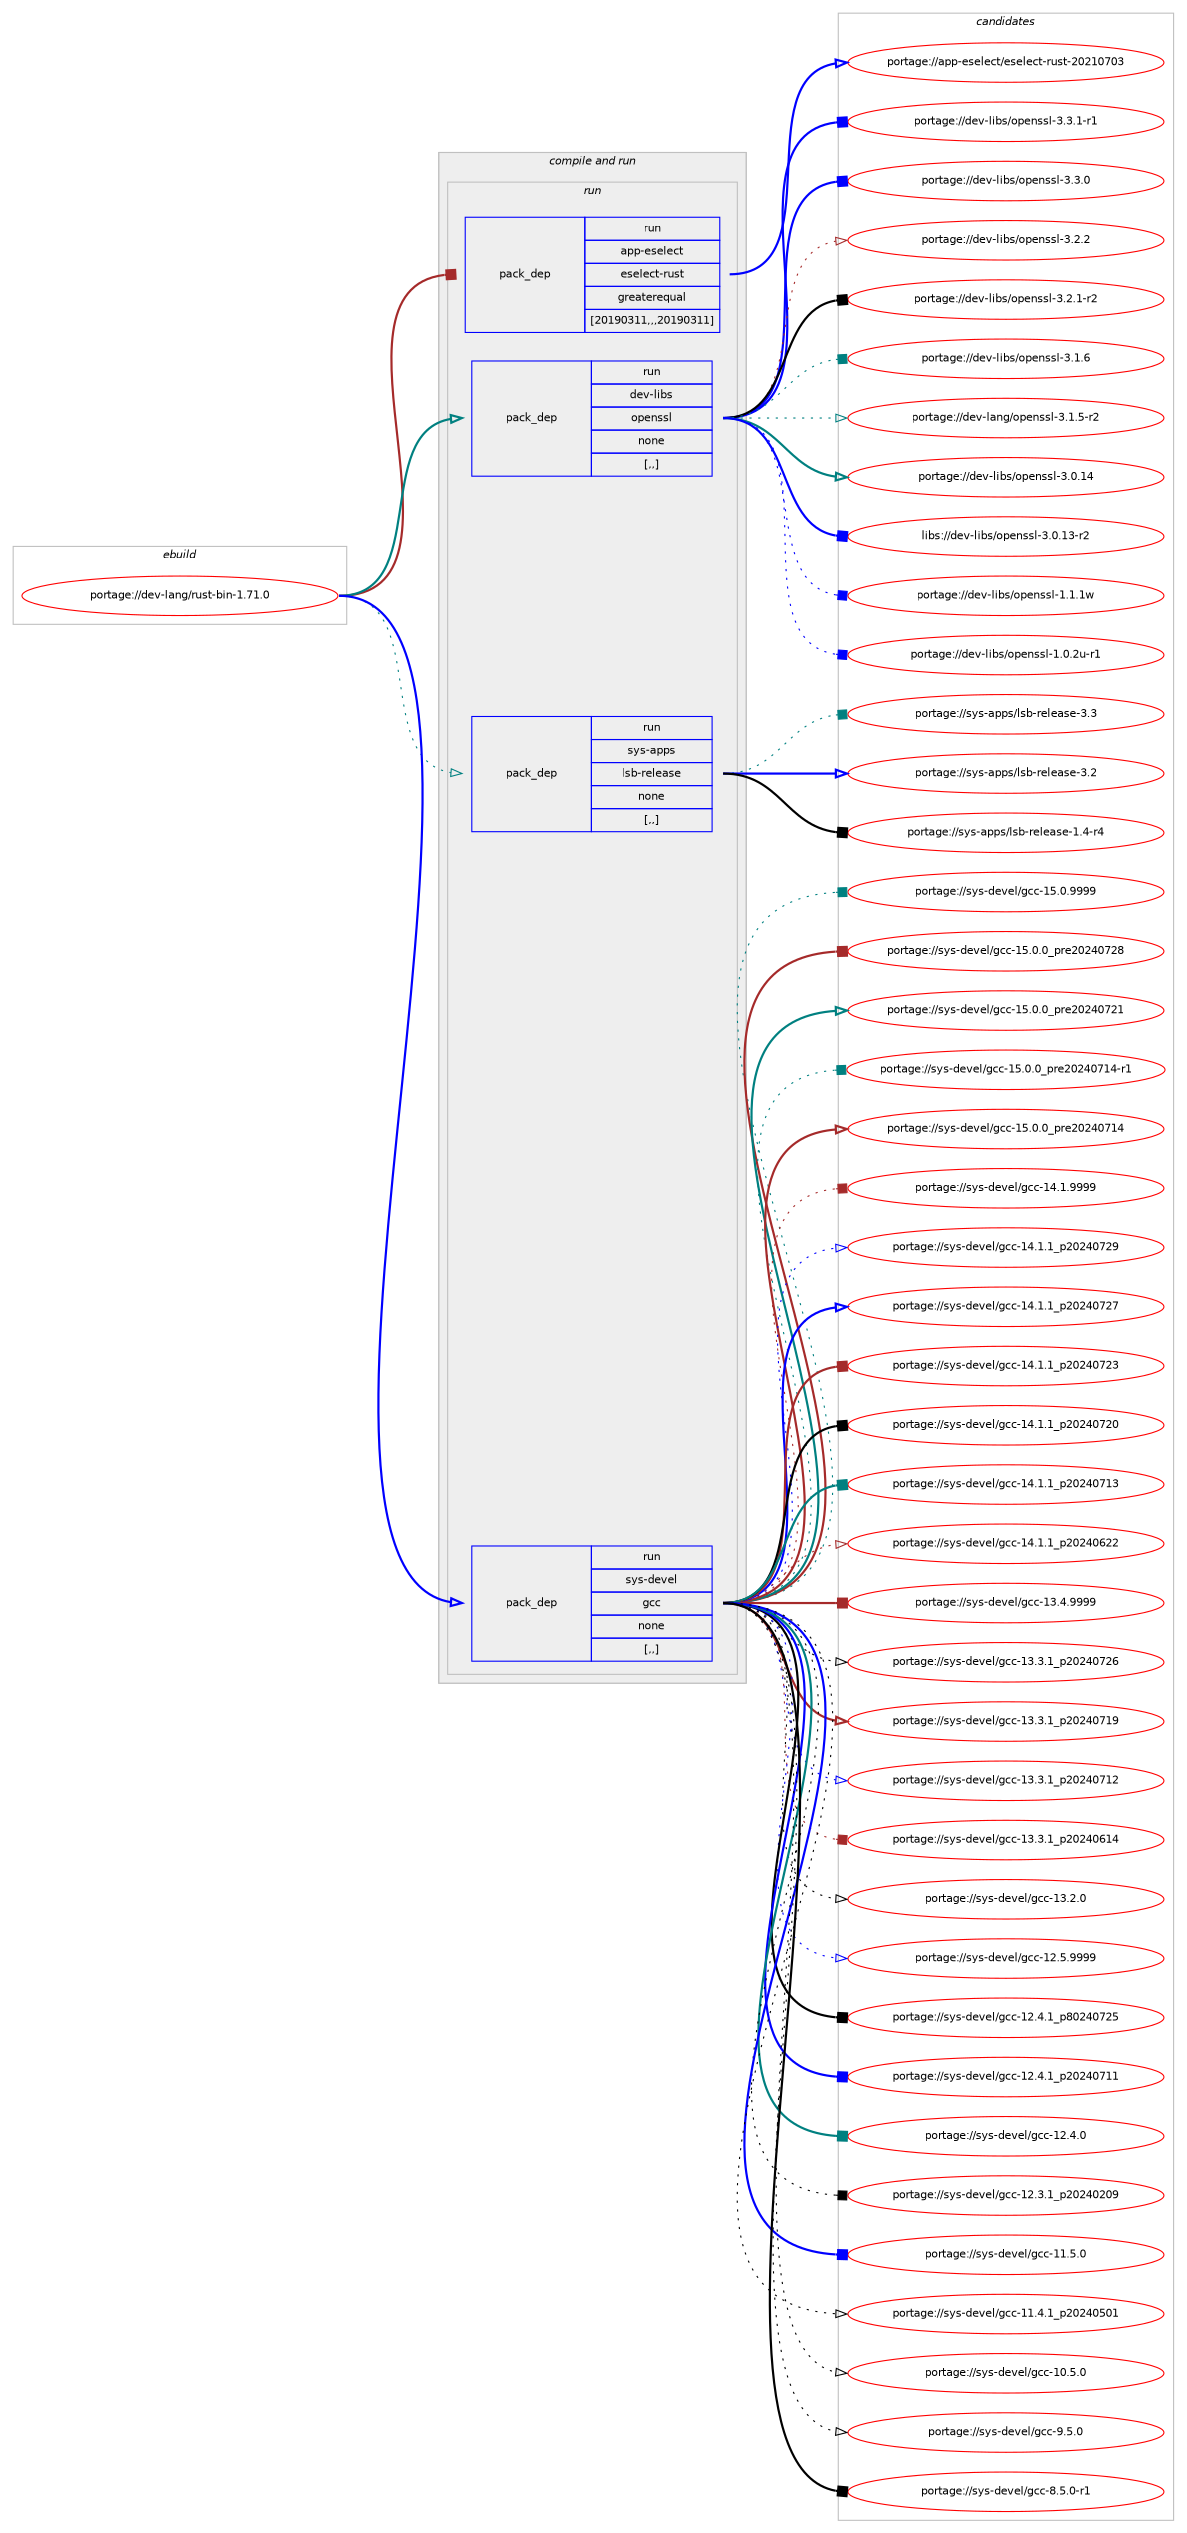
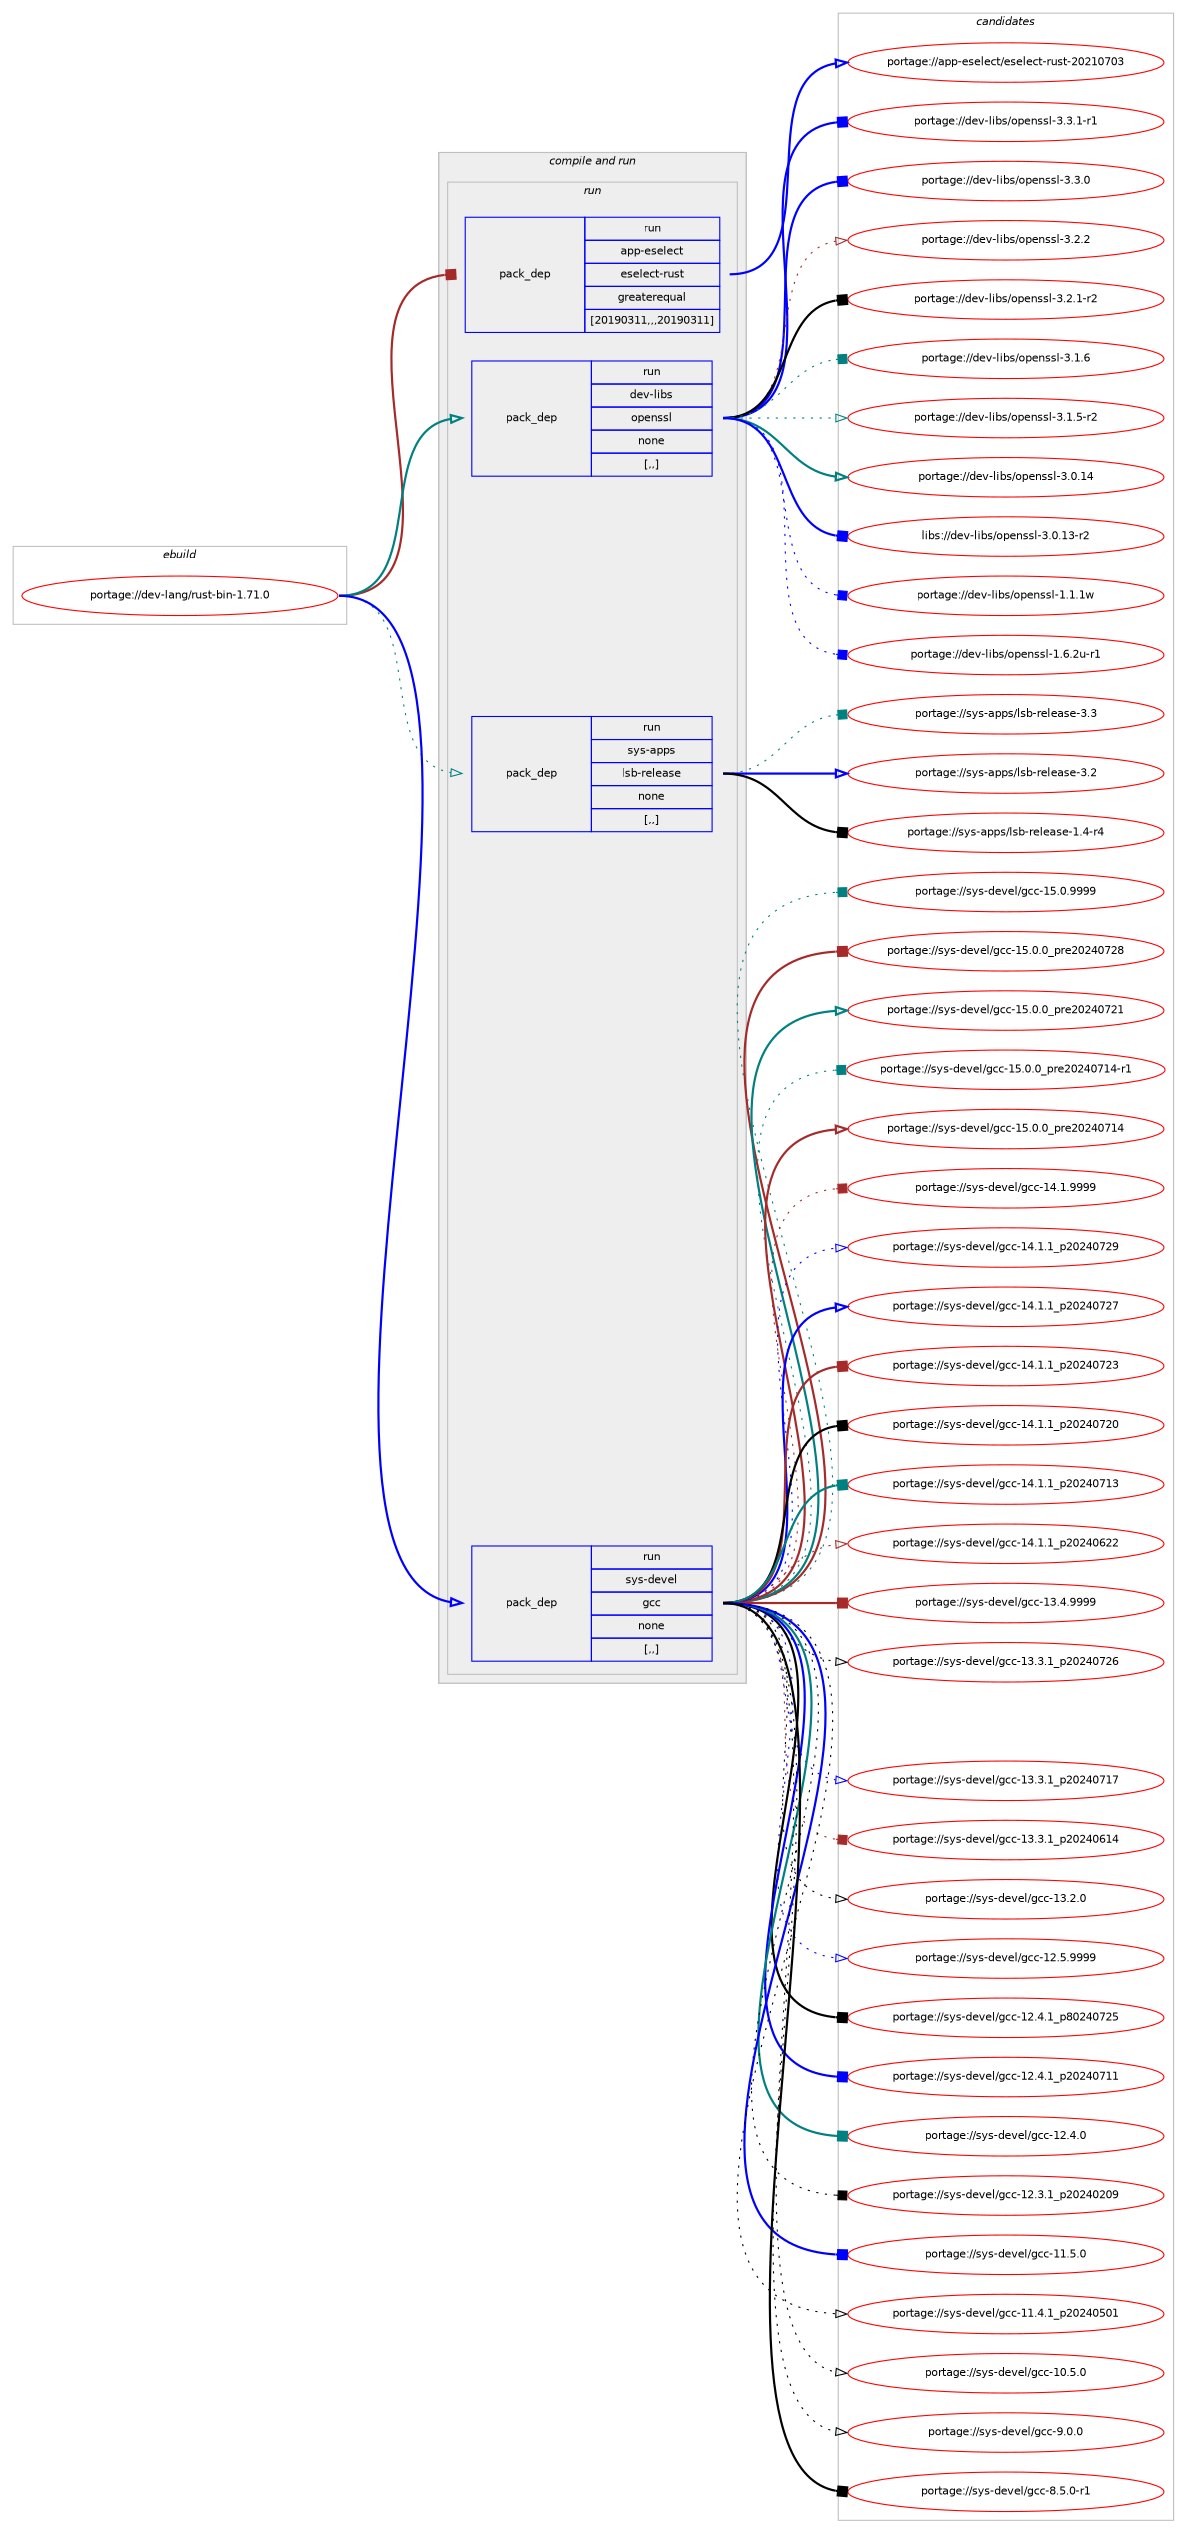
(1006, 418) -> (1006, 418)
(1006, 655) -> (1006, 655)
(1006, 1722) -> none
(1006, 1781) -> (1006, 1781)
(1006, 2433) -> (1006, 2433)
